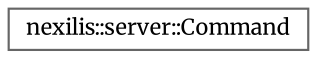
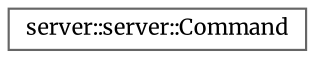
(158, 29) -> (157, 29)
